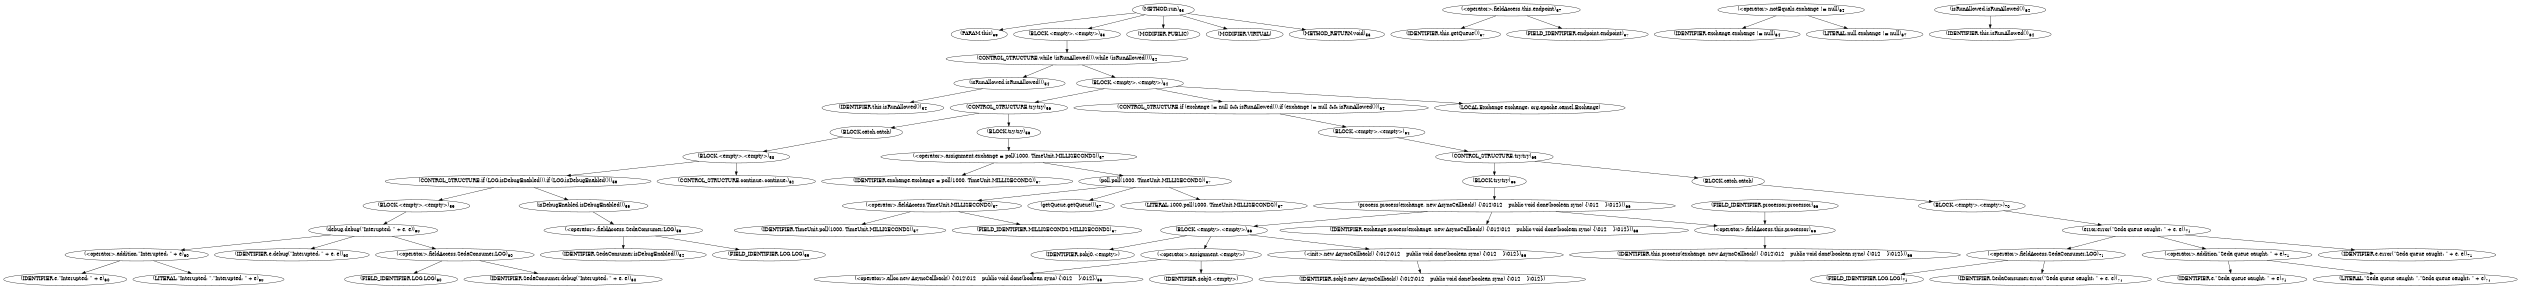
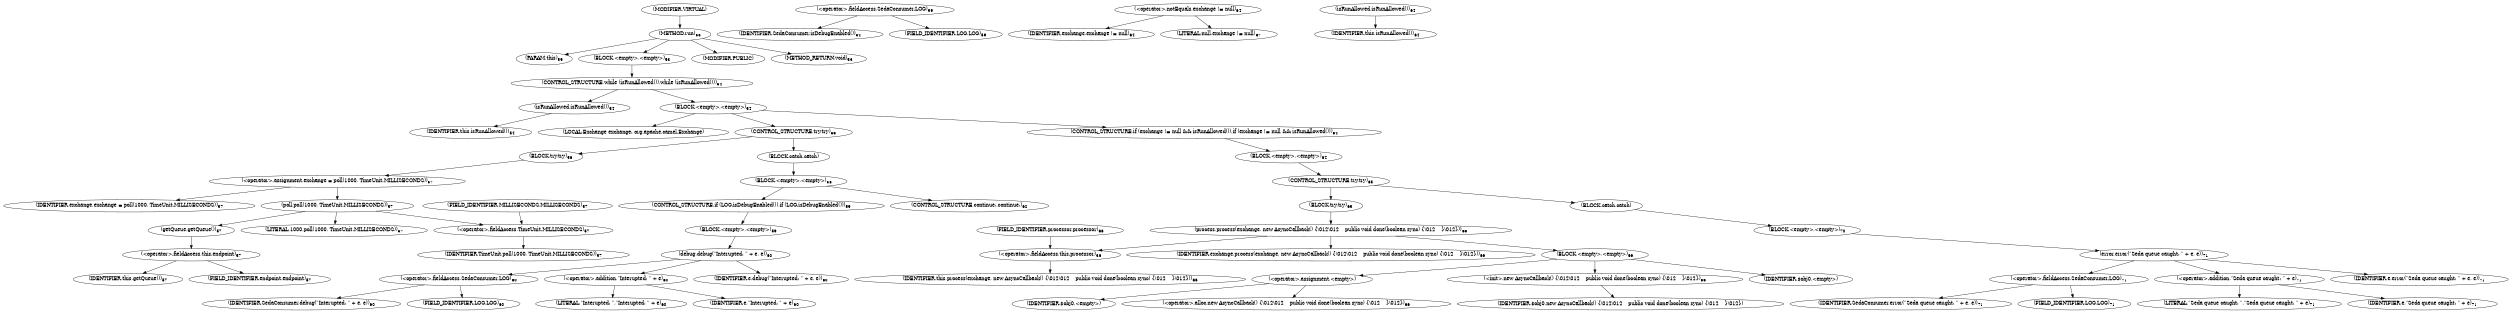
(1202, 21) -> (680, 20)
(583, 206) -> none
(988, 218) -> (520, 216)
none -> (191, 241)
